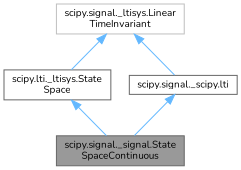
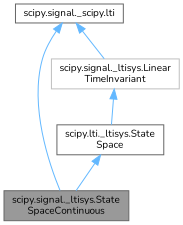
(158, 58) -> (93, 45)
(120, 151) -> (66, 206)
